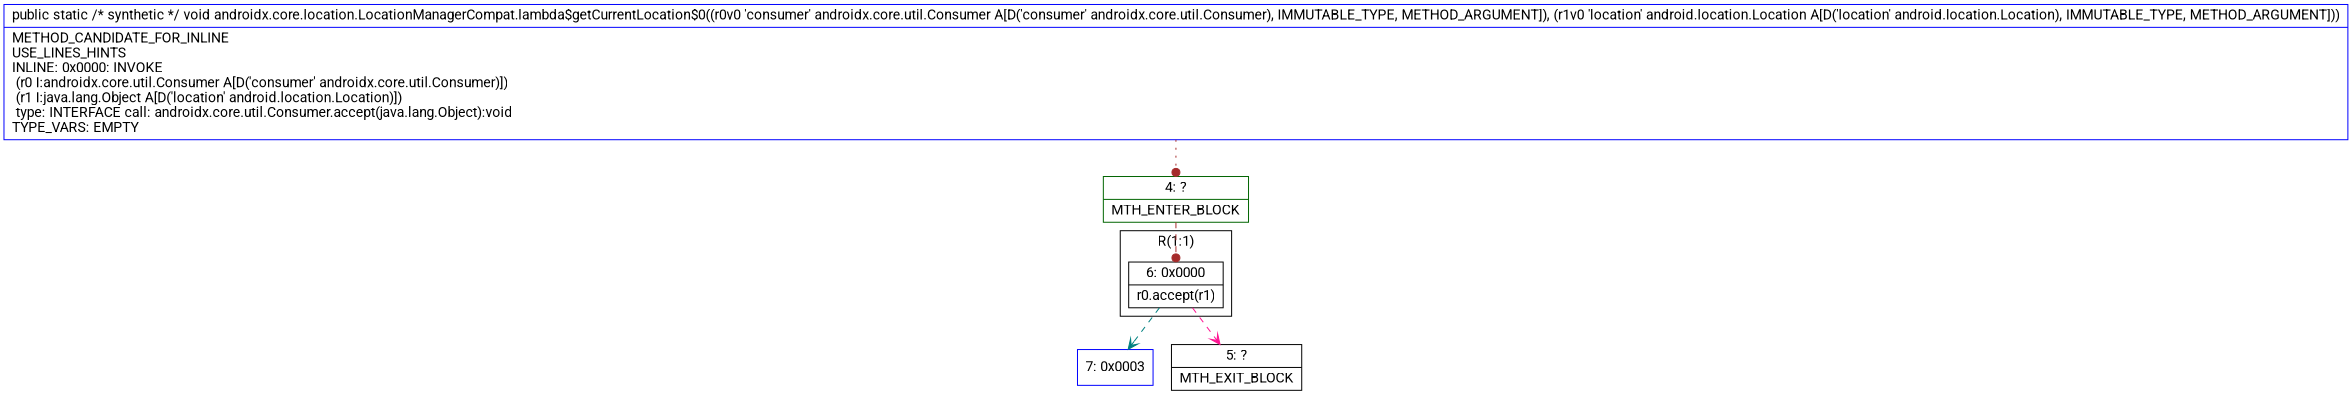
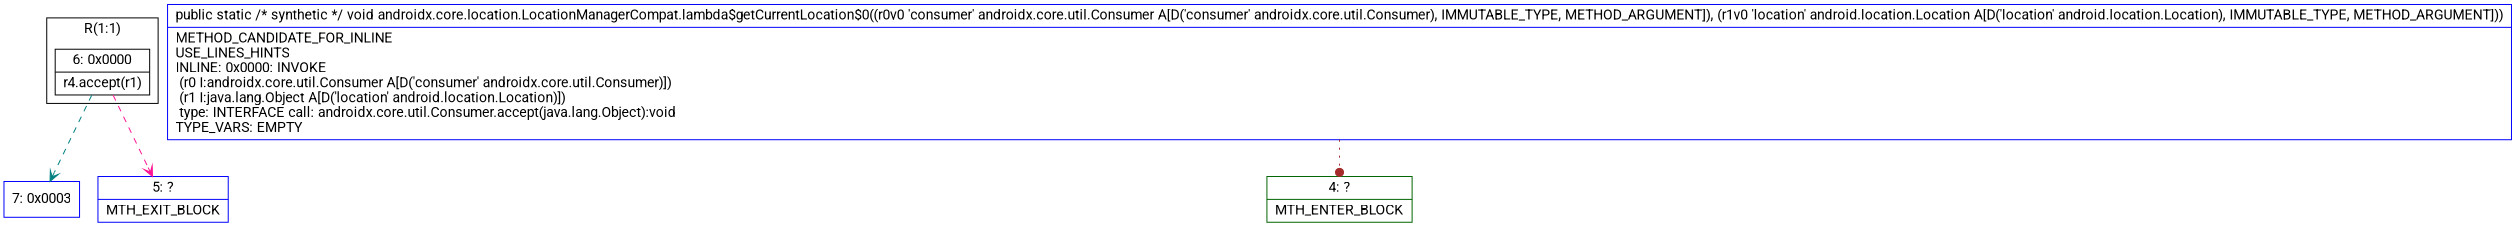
(1176, 238) -> none
(1176, 296) -> (102, 83)
(1237, 367) -> (163, 199)
